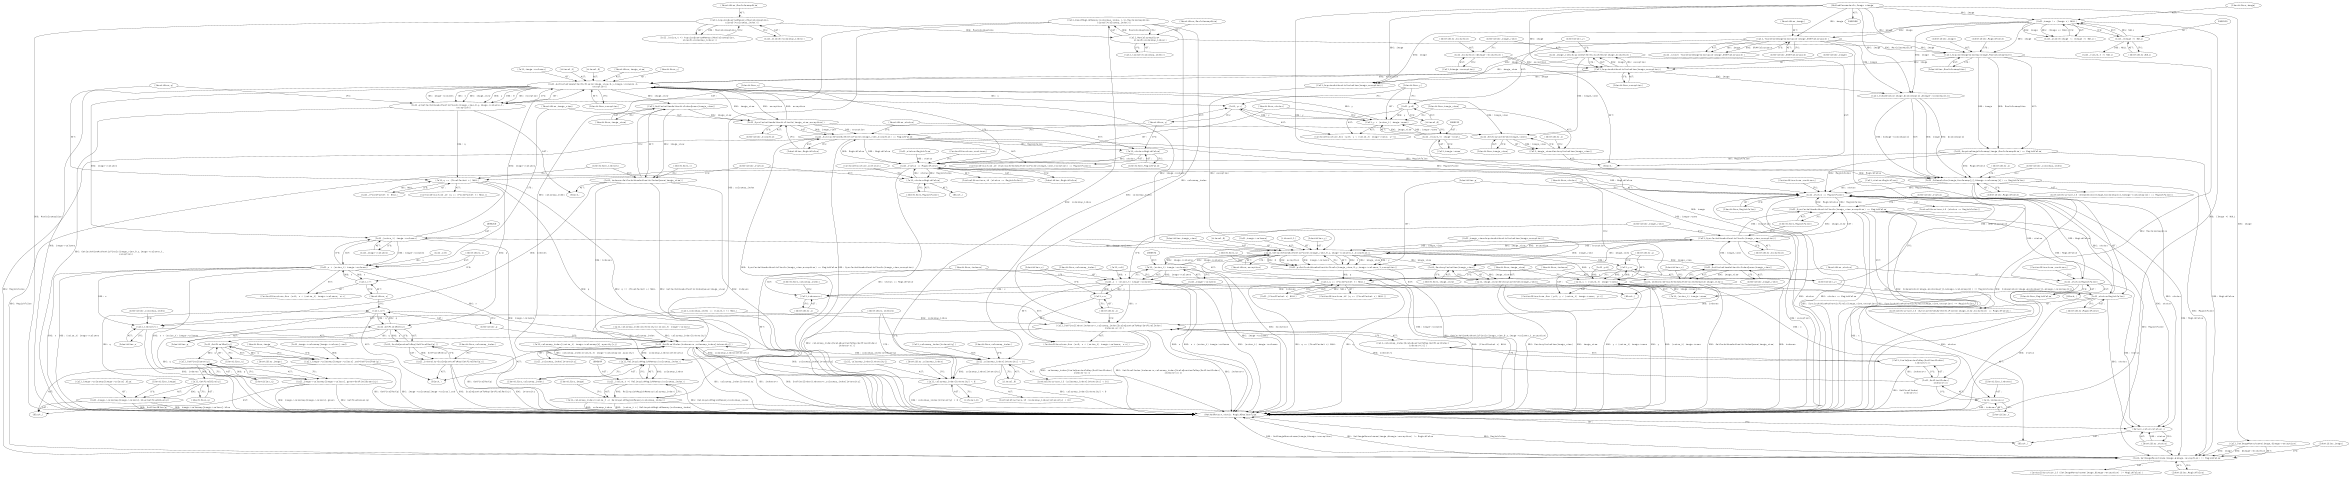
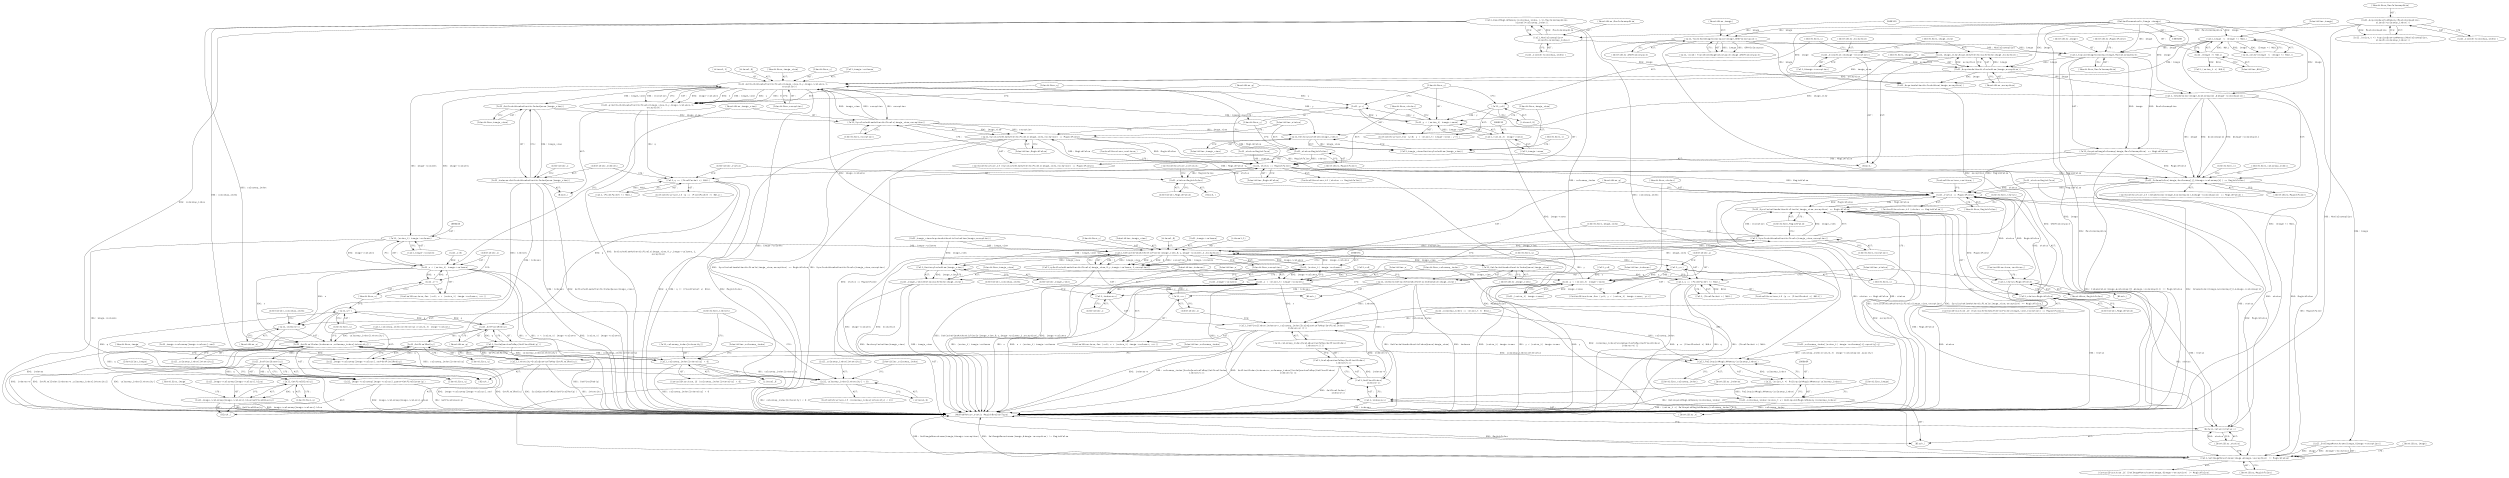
(1897, 30) -> (1805, 24)
none -> (261, 387)
